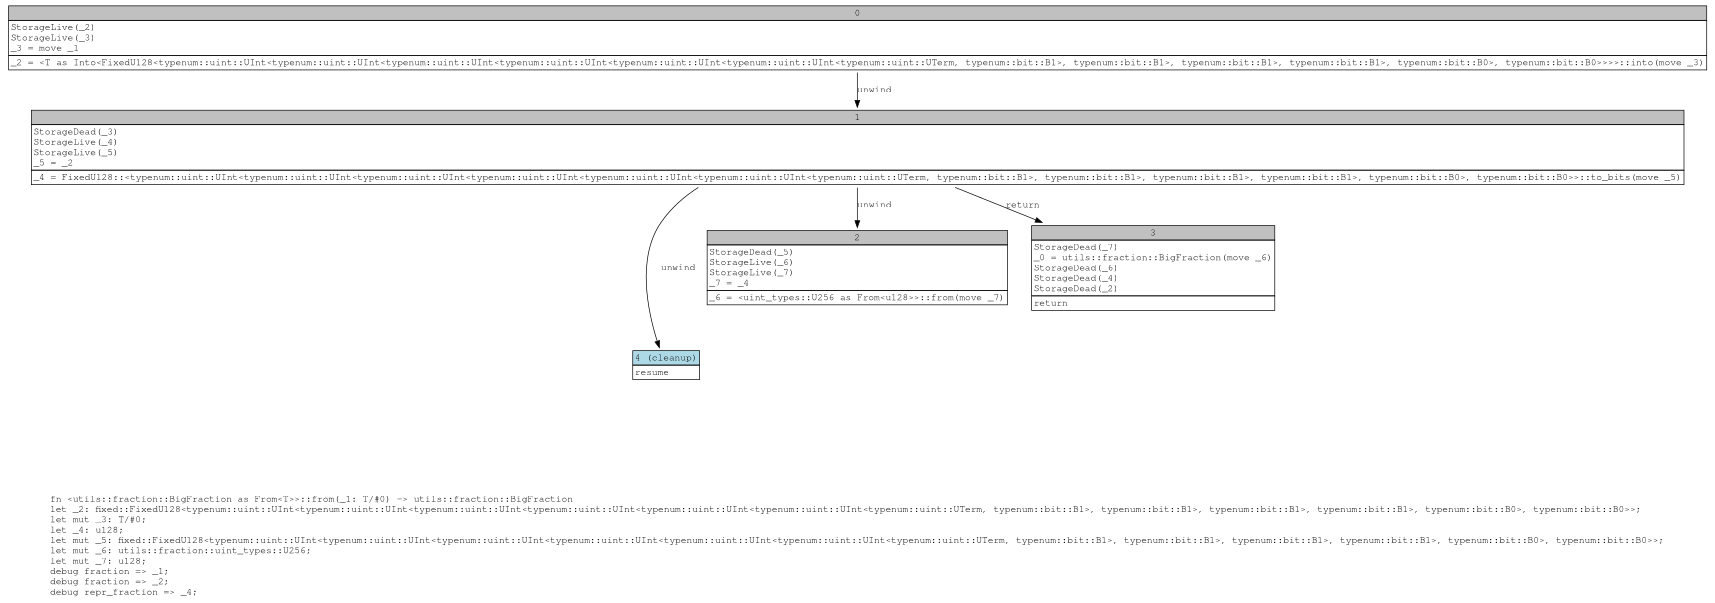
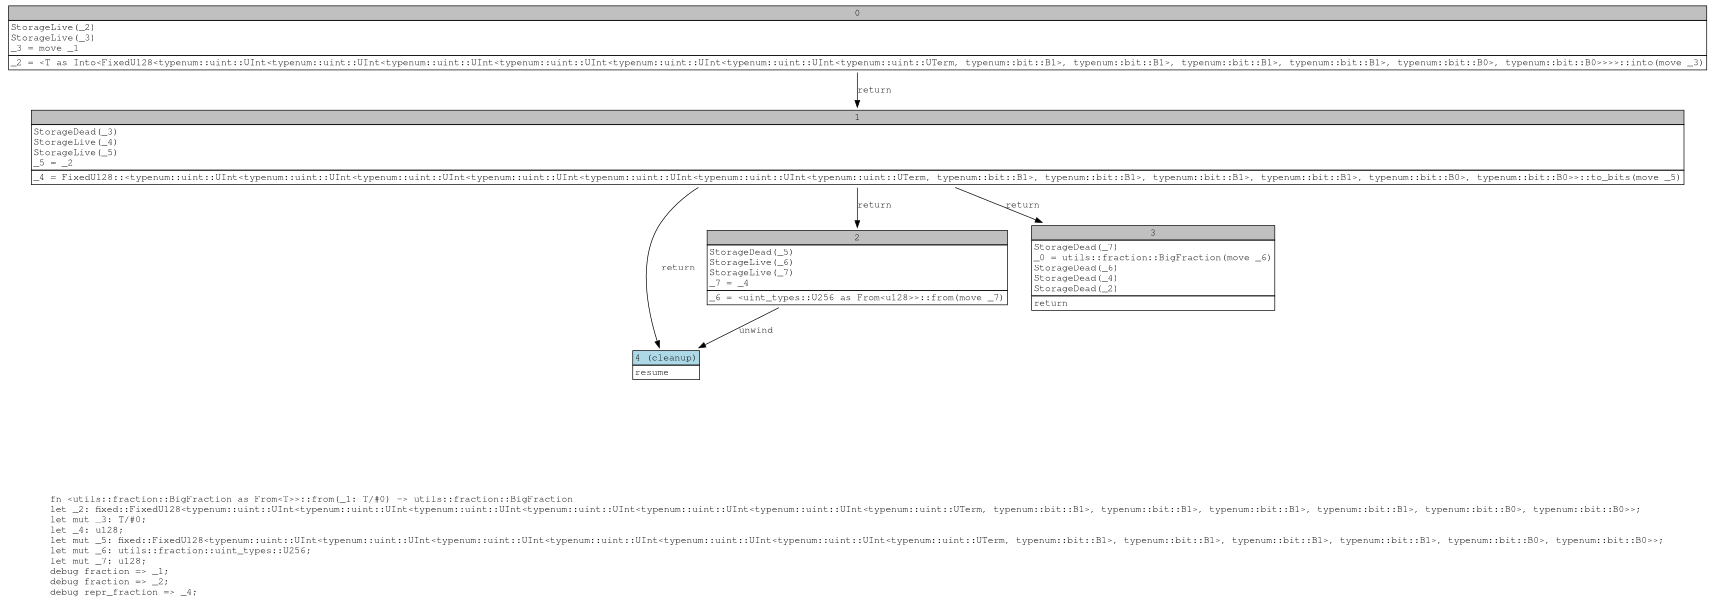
(875, 90) -> (875, 90)
(875, 205) -> (875, 205)
(678, 268) -> (678, 268)
none -> (742, 326)
